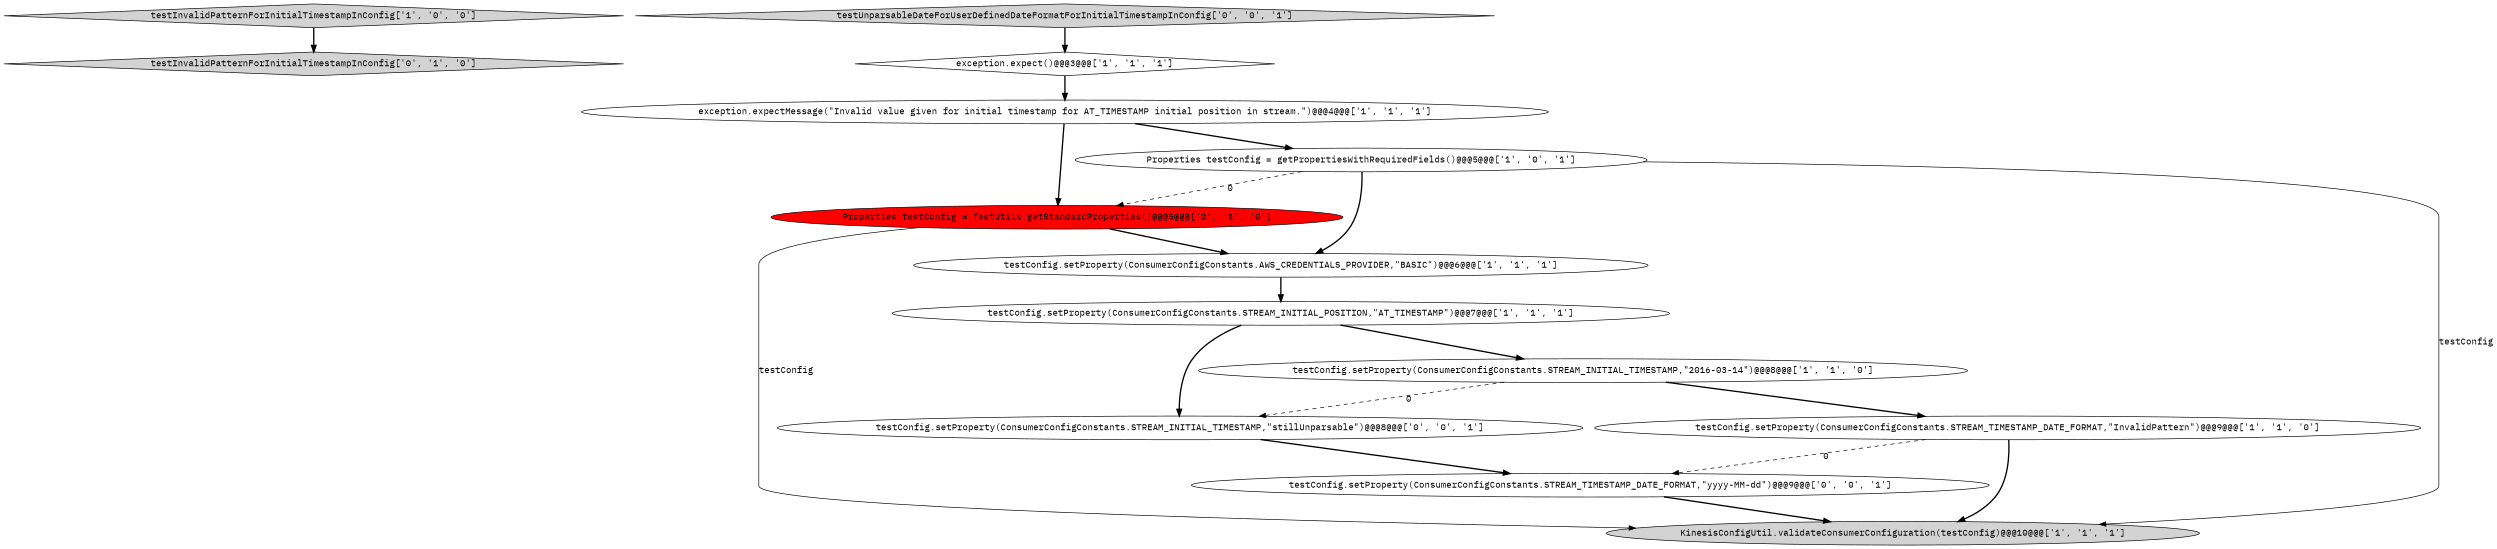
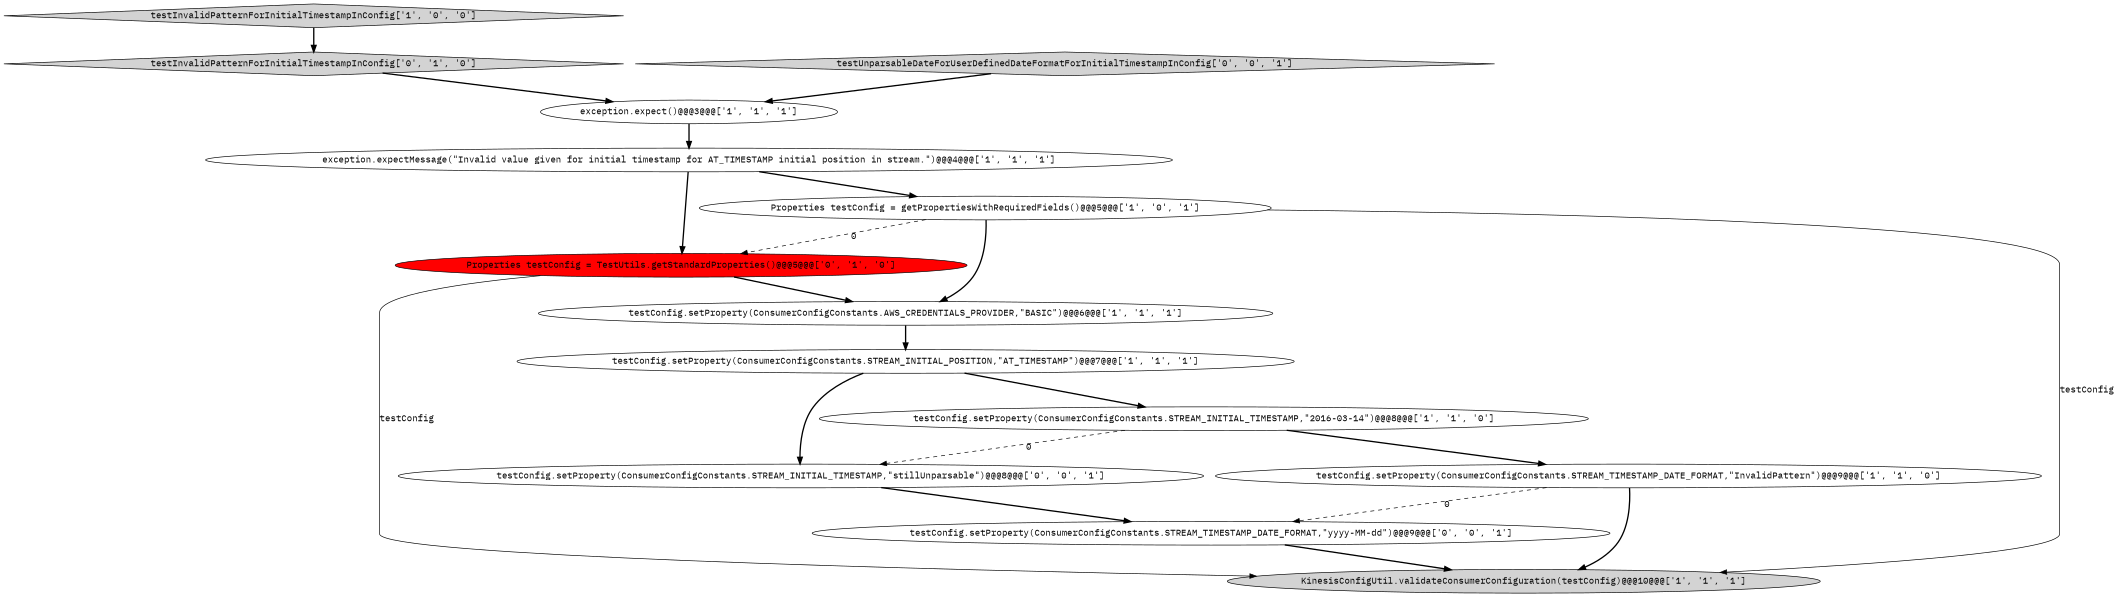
(1065, 64) -> (689, 112)
none -> (494, 87)
